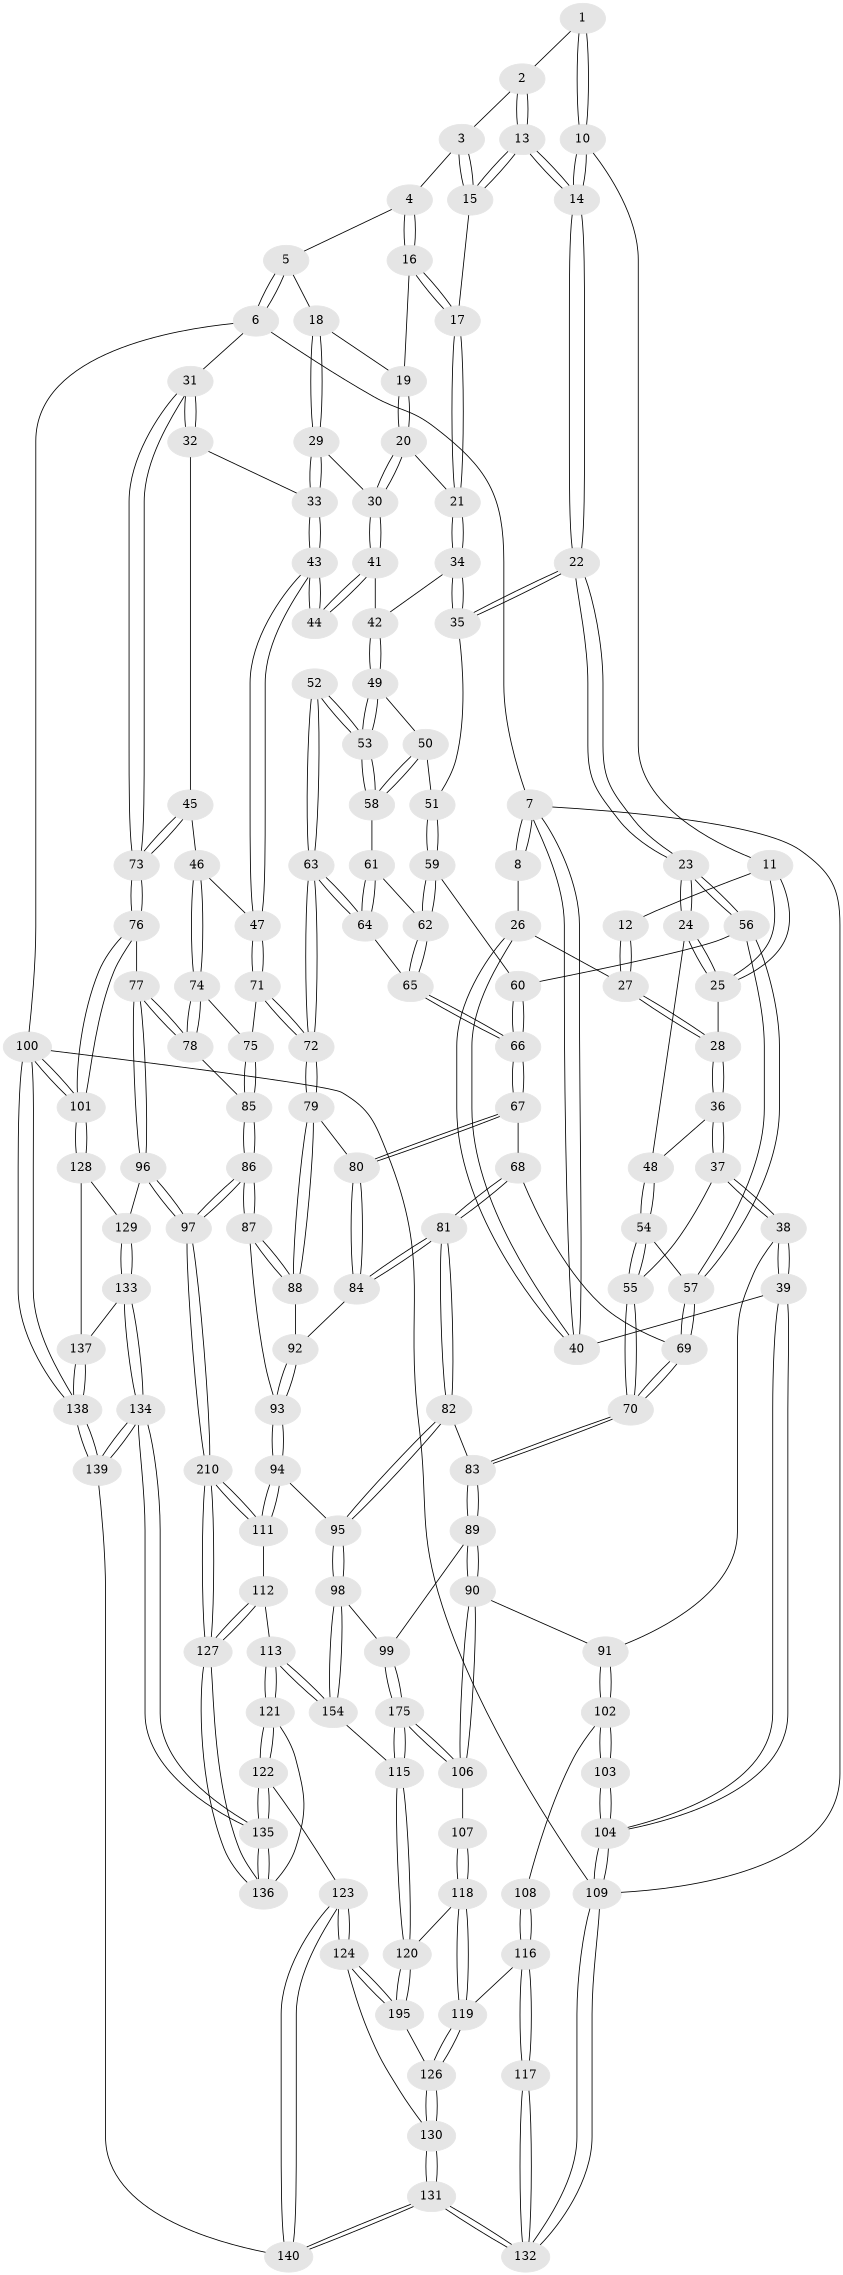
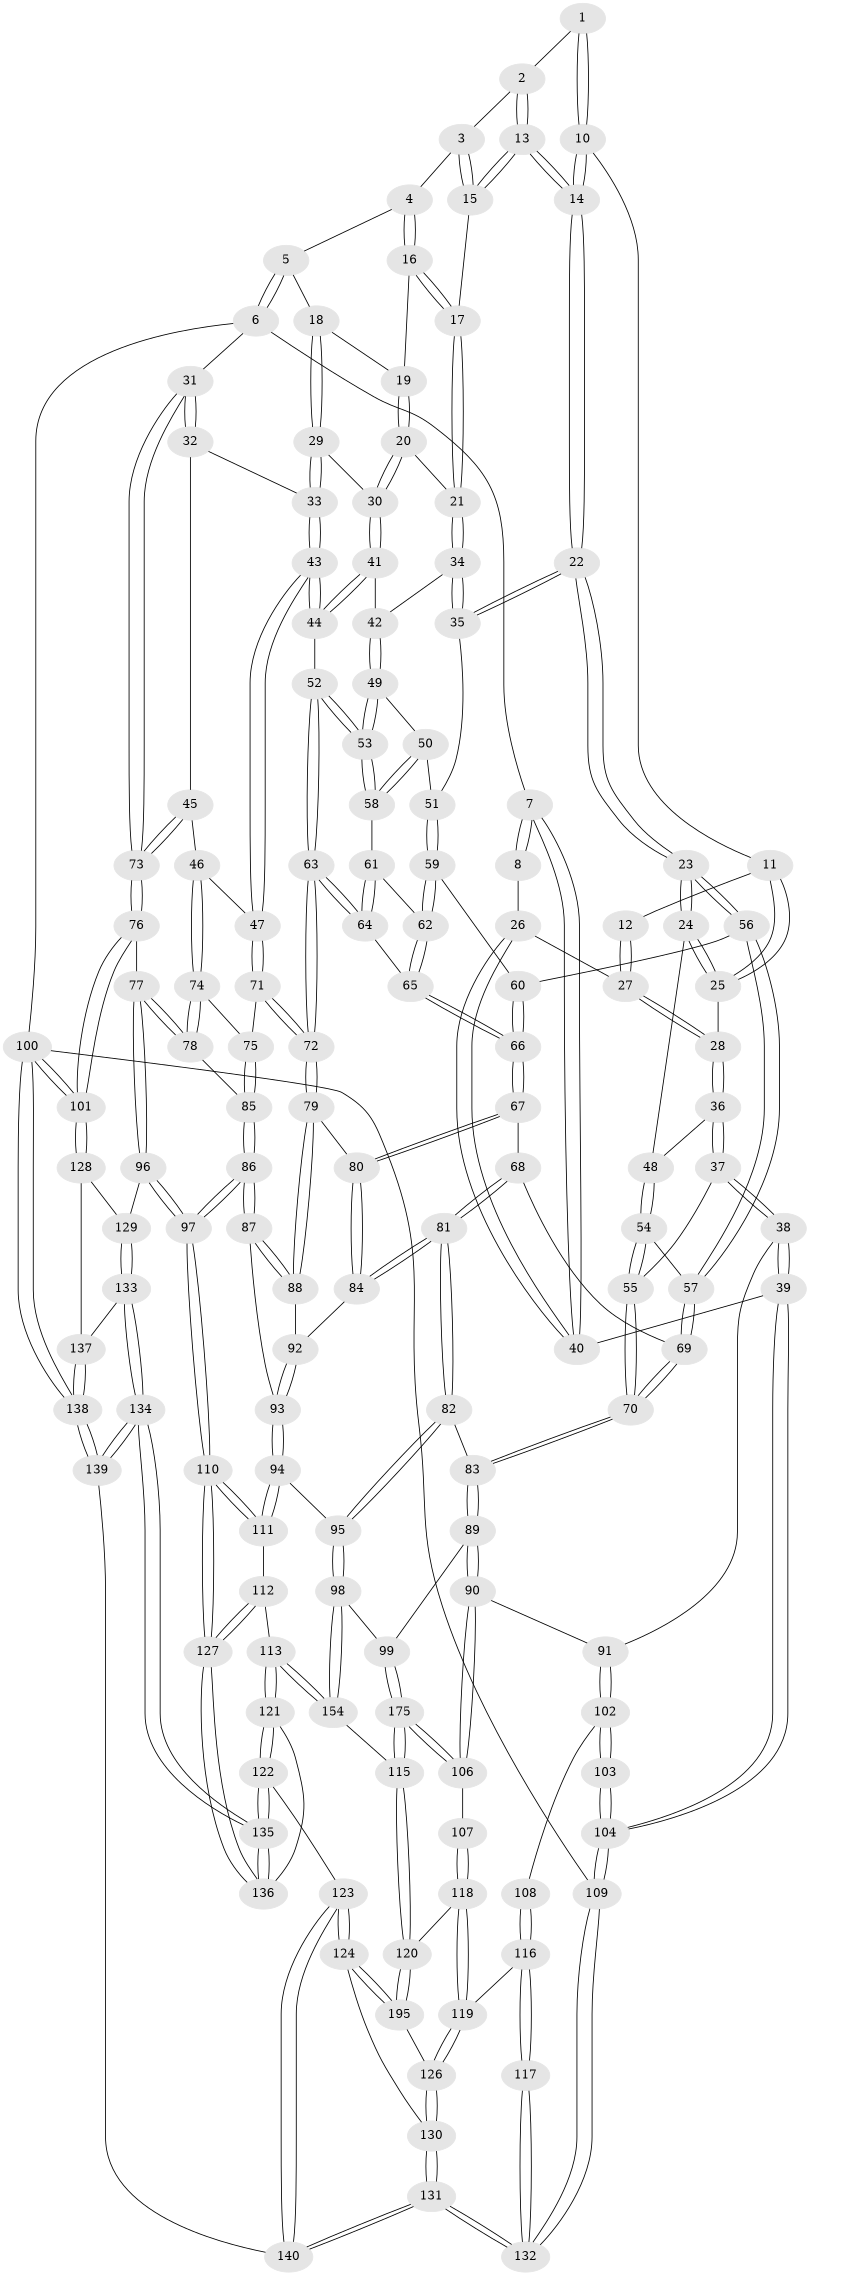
none -> (315, 654)
(840, 1314) -> none
(208, 1470) -> (208, 1470)
